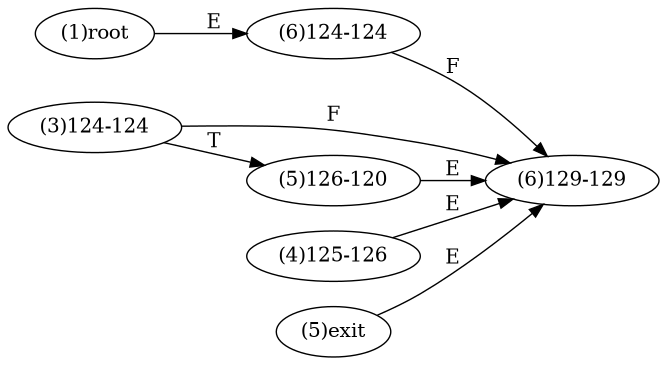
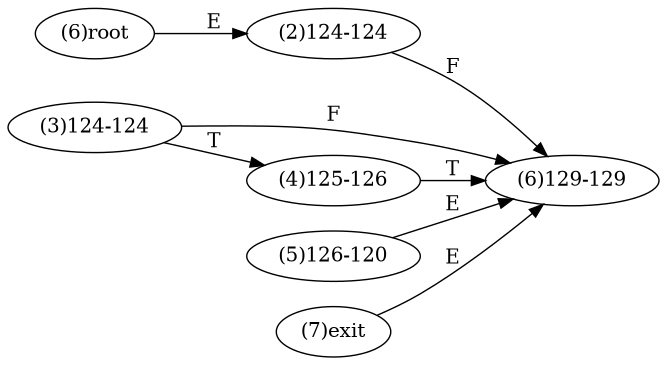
(95, 34) -> (95, 34)
(334, 34) -> (334, 34)
(207, 152) -> (207, 152)
(453, 205) -> (453, 170)
(334, 332) -> (334, 332)
